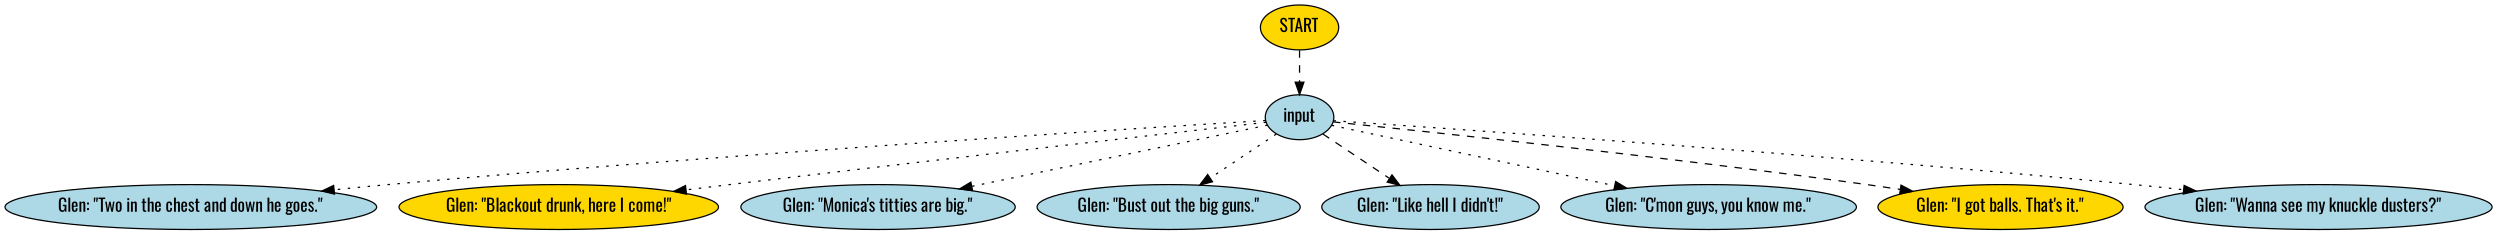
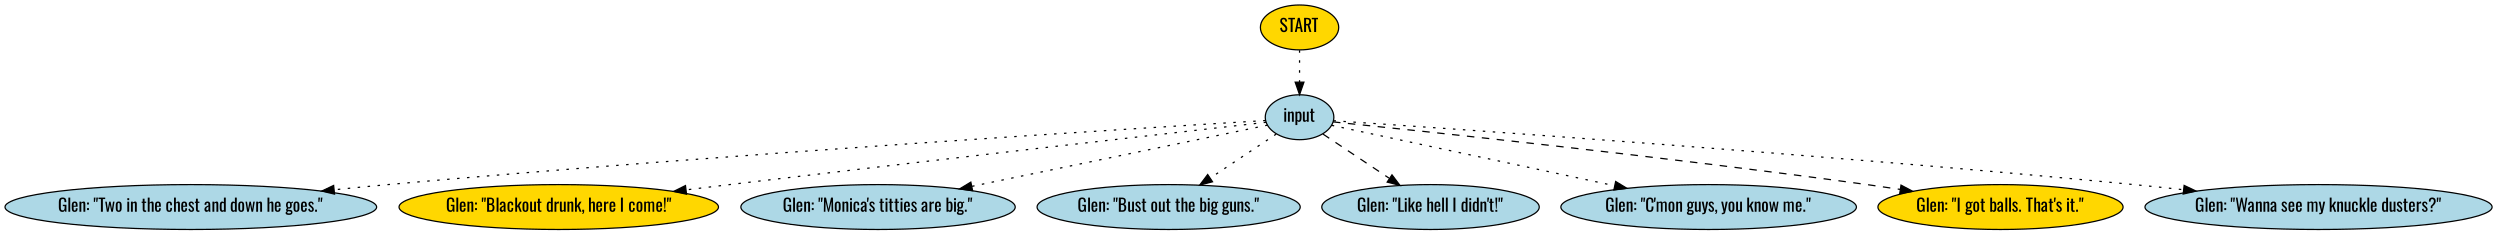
(1300, 66) -> (1300, 66)
